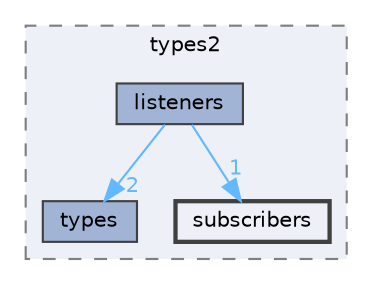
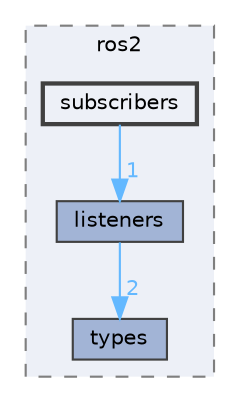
(186, 46) -> (120, 46)
(210, 154) -> (120, 152)
